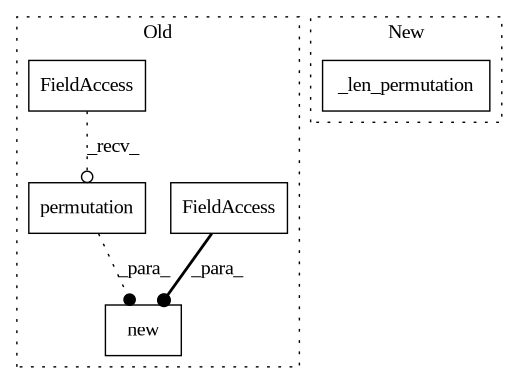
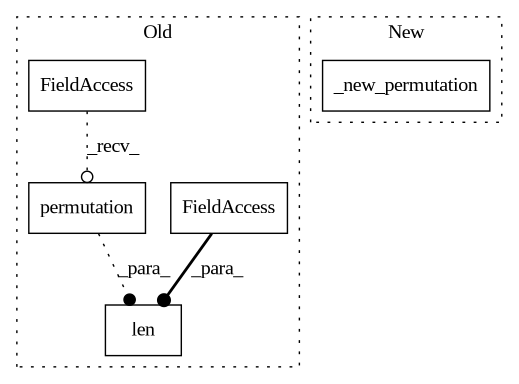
(406, 86) -> (406, 86)
(143, 330) -> (143, 330)
